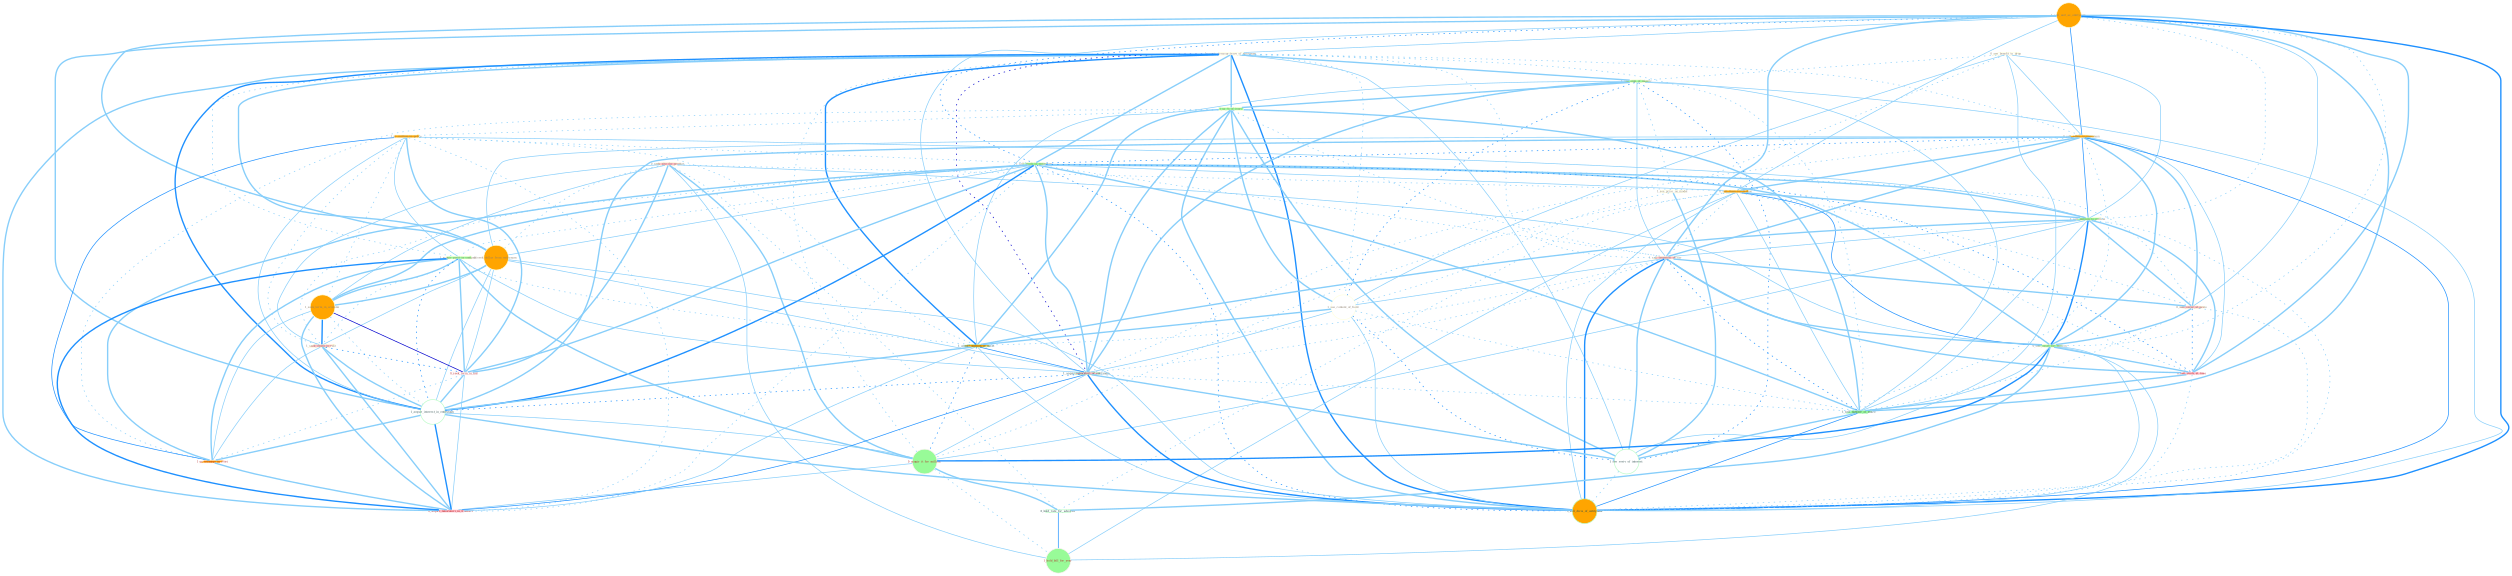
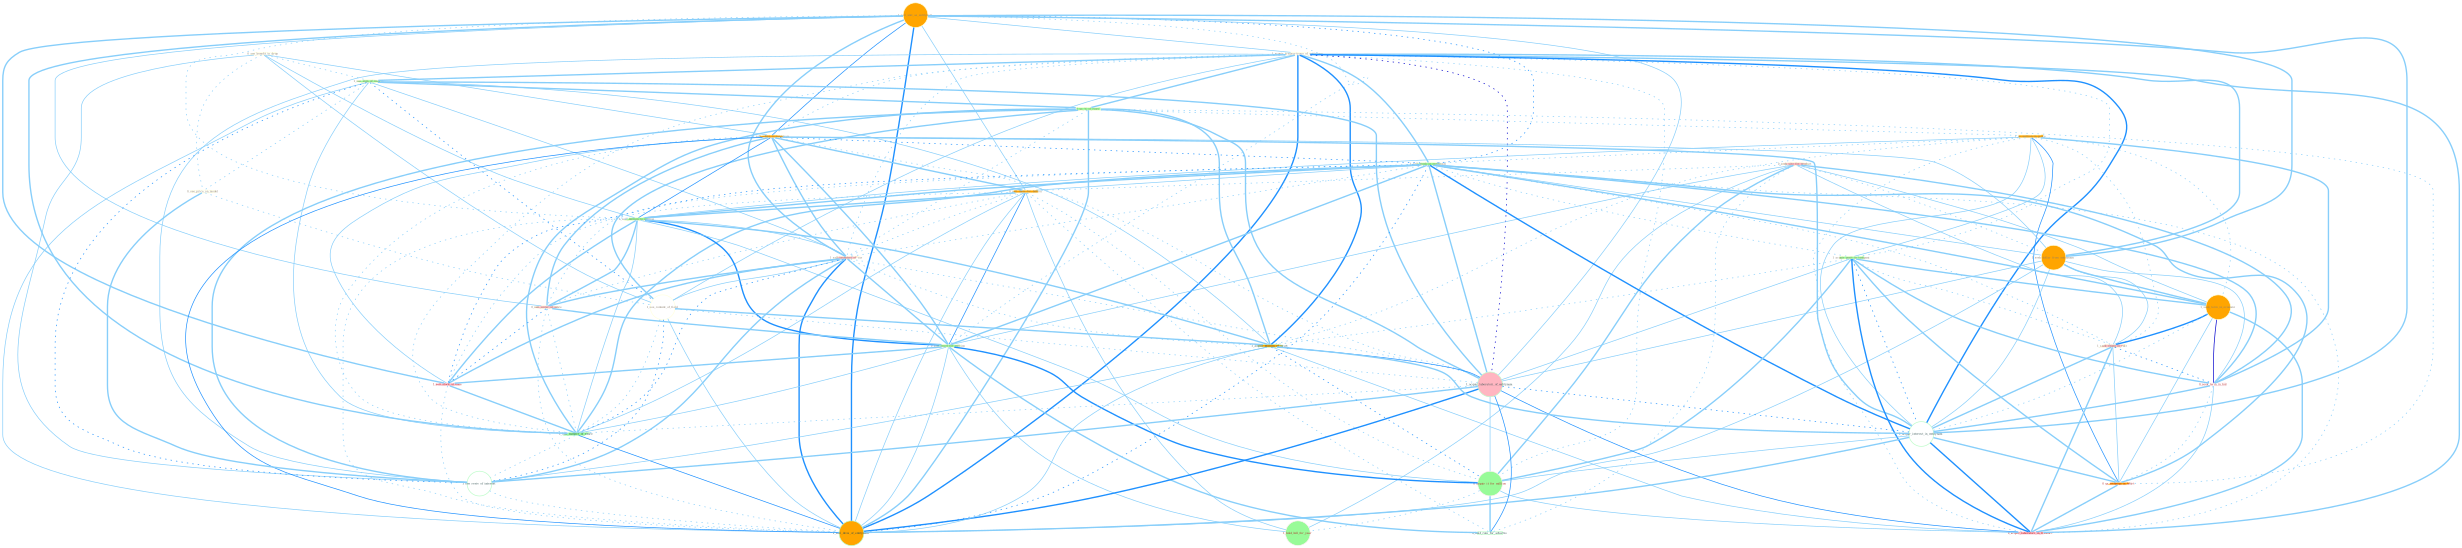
(1363, 120) -> (955, 152)
(1230, 340) -> (1076, 346)
(1087, 373) -> (1490, 384)
none -> (881, 423)
(1764, 432) -> (533, 457)
(212, 462) -> (2119, 484)
(1585, 511) -> (851, 533)
(1058, 530) -> (1510, 451)
